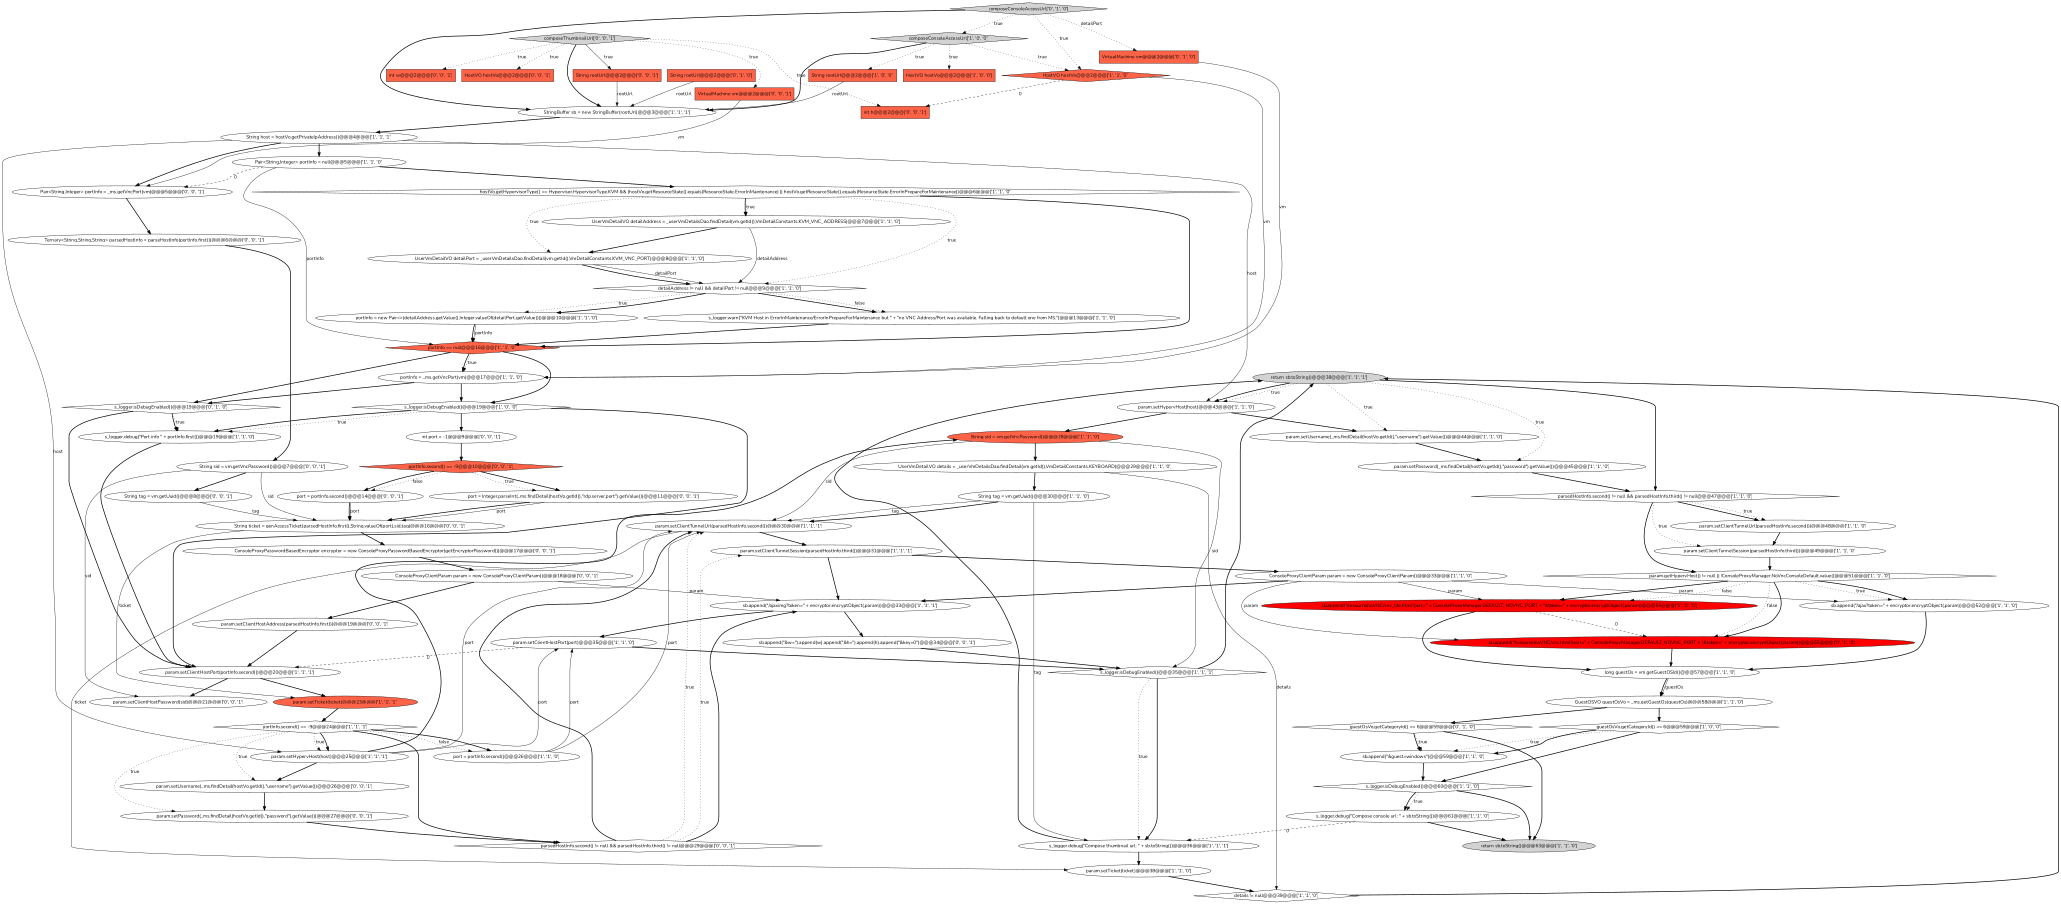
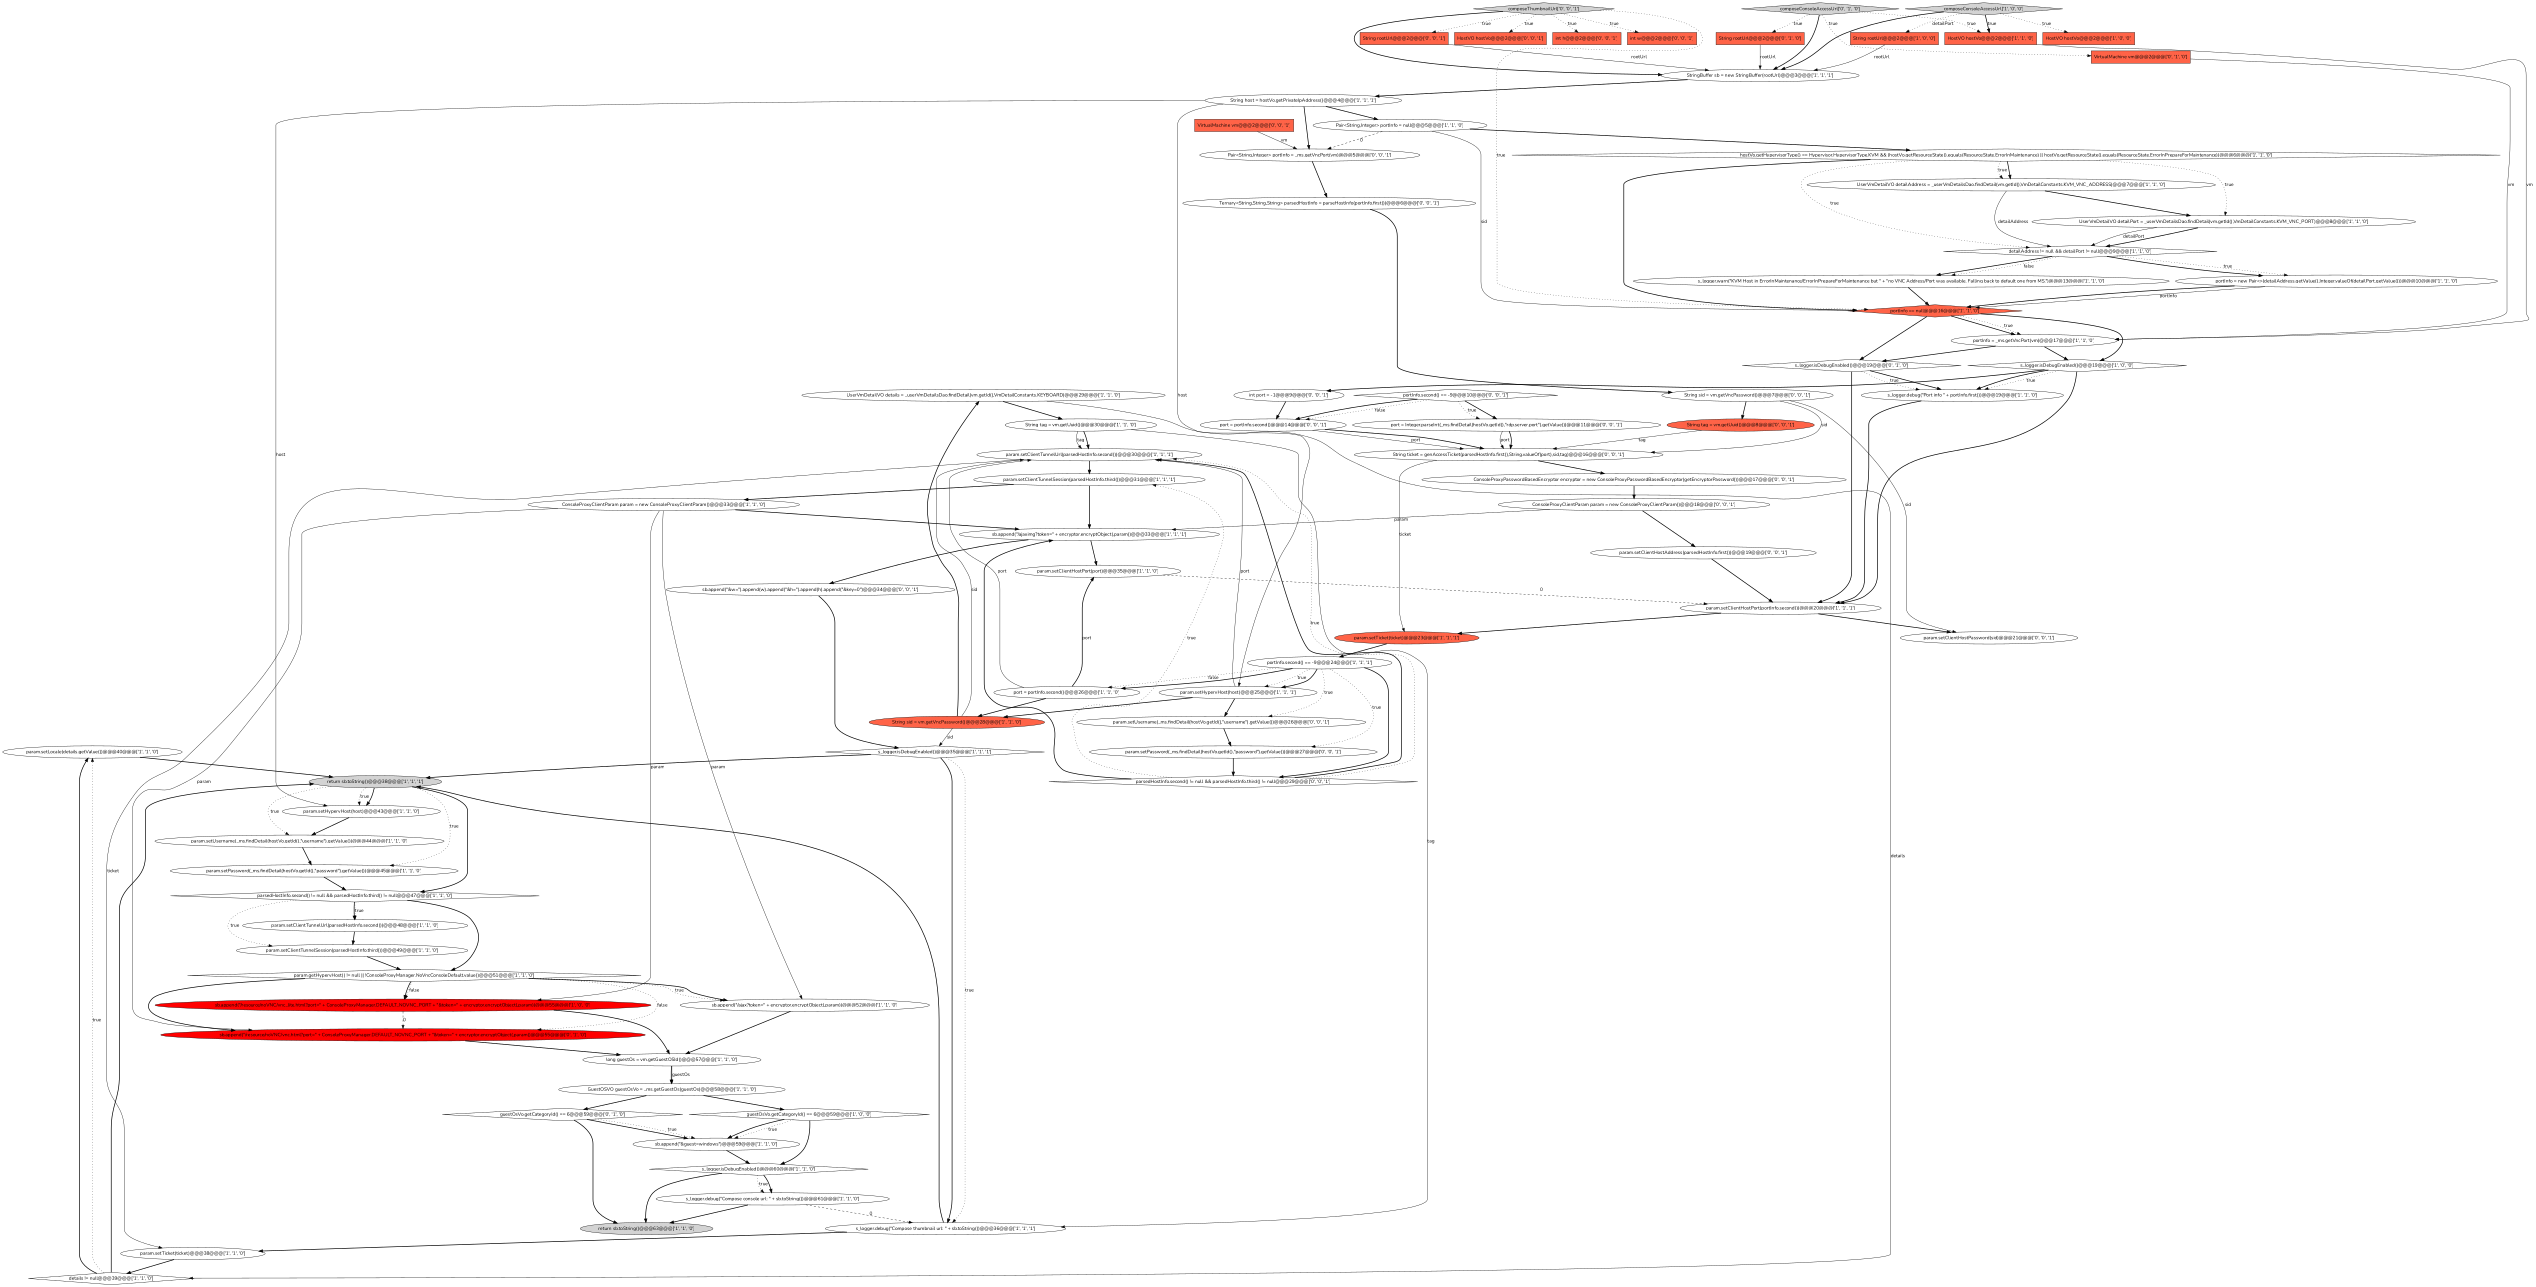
(991, 23) -> (1793, 23)
(1091, 24) -> (1833, 24)
(705, 49) -> (1497, 195)
(597, 56) -> (1480, 23)
(920, 57) -> (1943, 24)
(1016, 57) -> (1987, 22)
(1086, 76) -> (1991, 39)
(996, 93) -> none
(315, 259) -> (1484, 222)
(1118, 422) -> (1020, 705)
(461, 450) -> (1282, 409)
(461, 467) -> (1456, 395)
(178, 496) -> (1741, 425)
(866, 659) -> none
(570, 708) -> (1082, 634)
(315, 727) -> (1320, 663)
(513, 746) -> none
none -> (92, 752)
